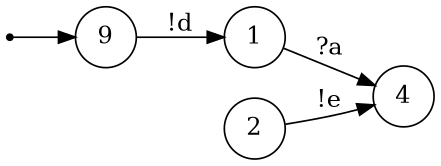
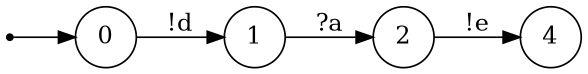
(106, 37) -> (106, 37)
(322, 64) -> (321, 37)
